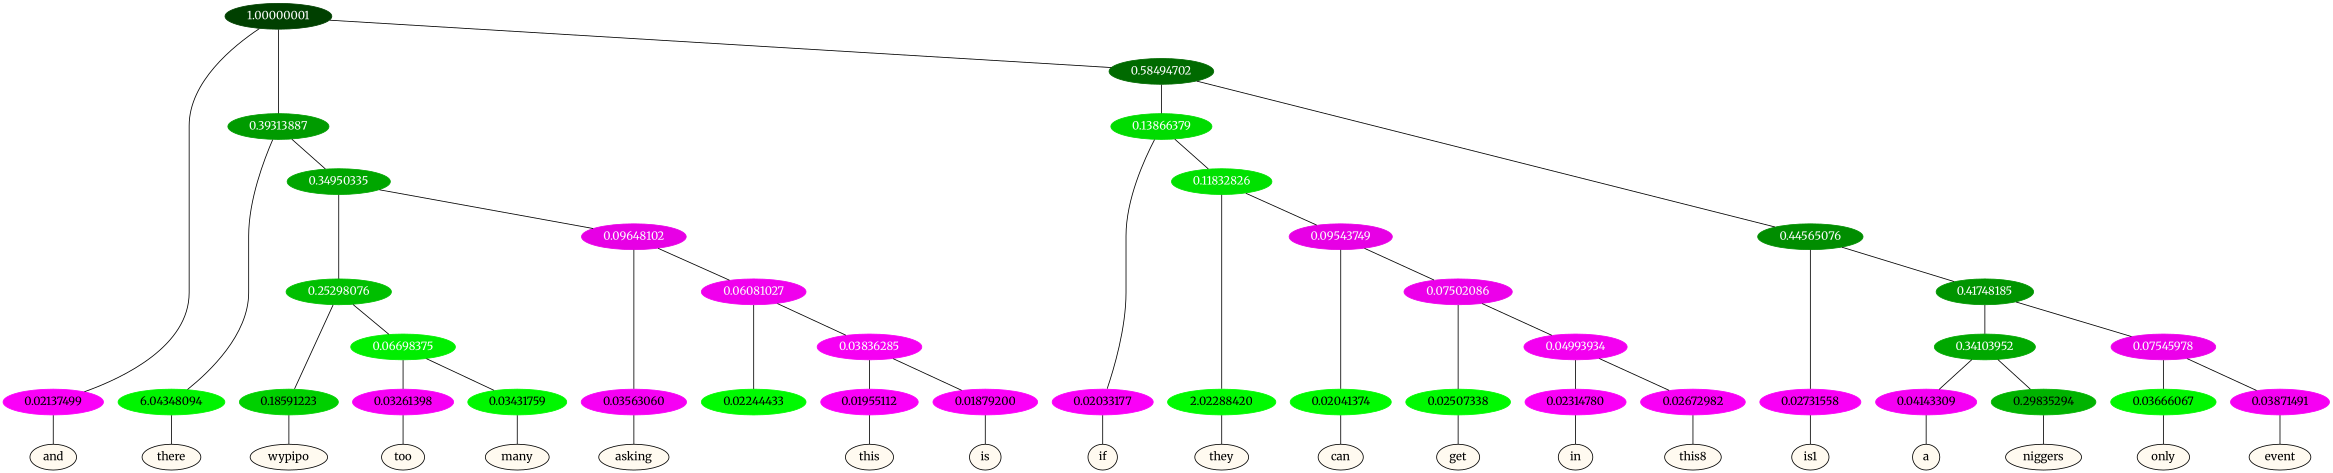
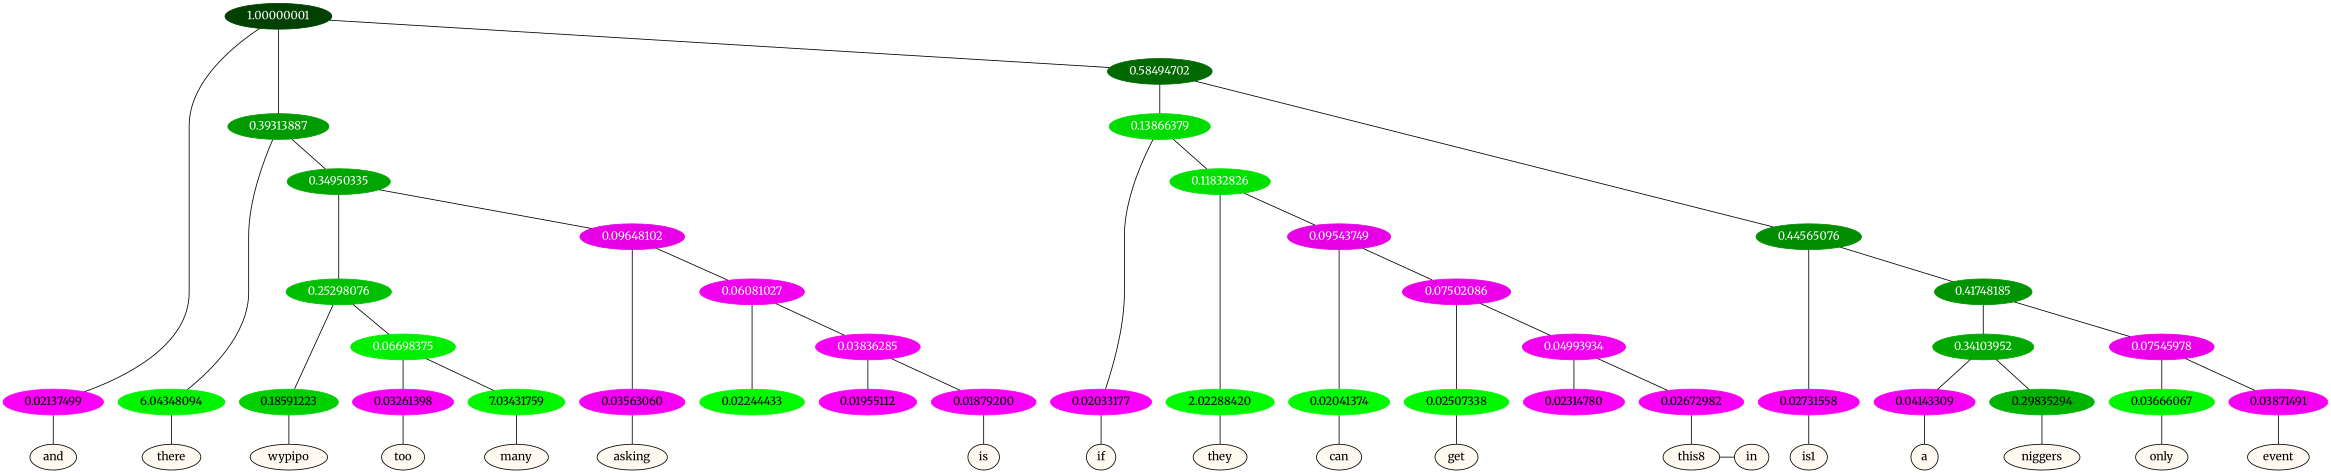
(517, 402) -> (516, 402)
(1576, 430) -> (1727, 457)
(869, 457) -> none
